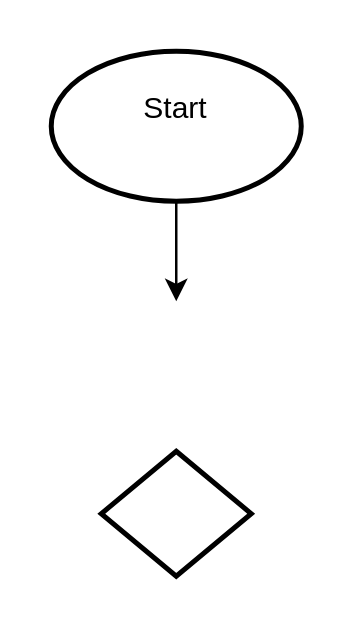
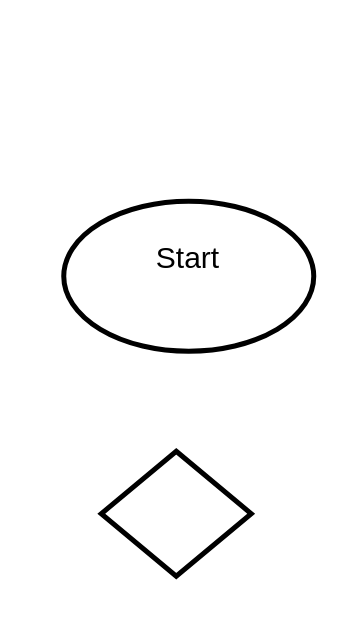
(176, 126) -> (189, 276)
